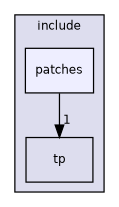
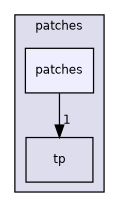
(59, 27) -> (59, 27)
